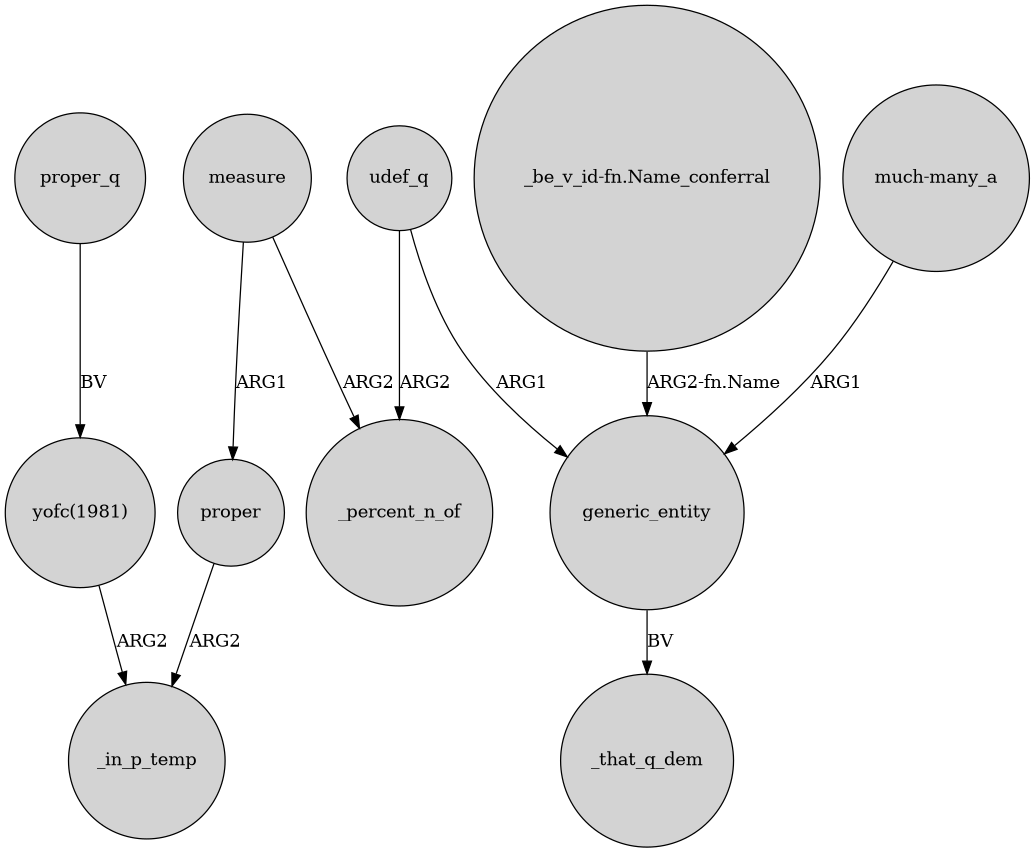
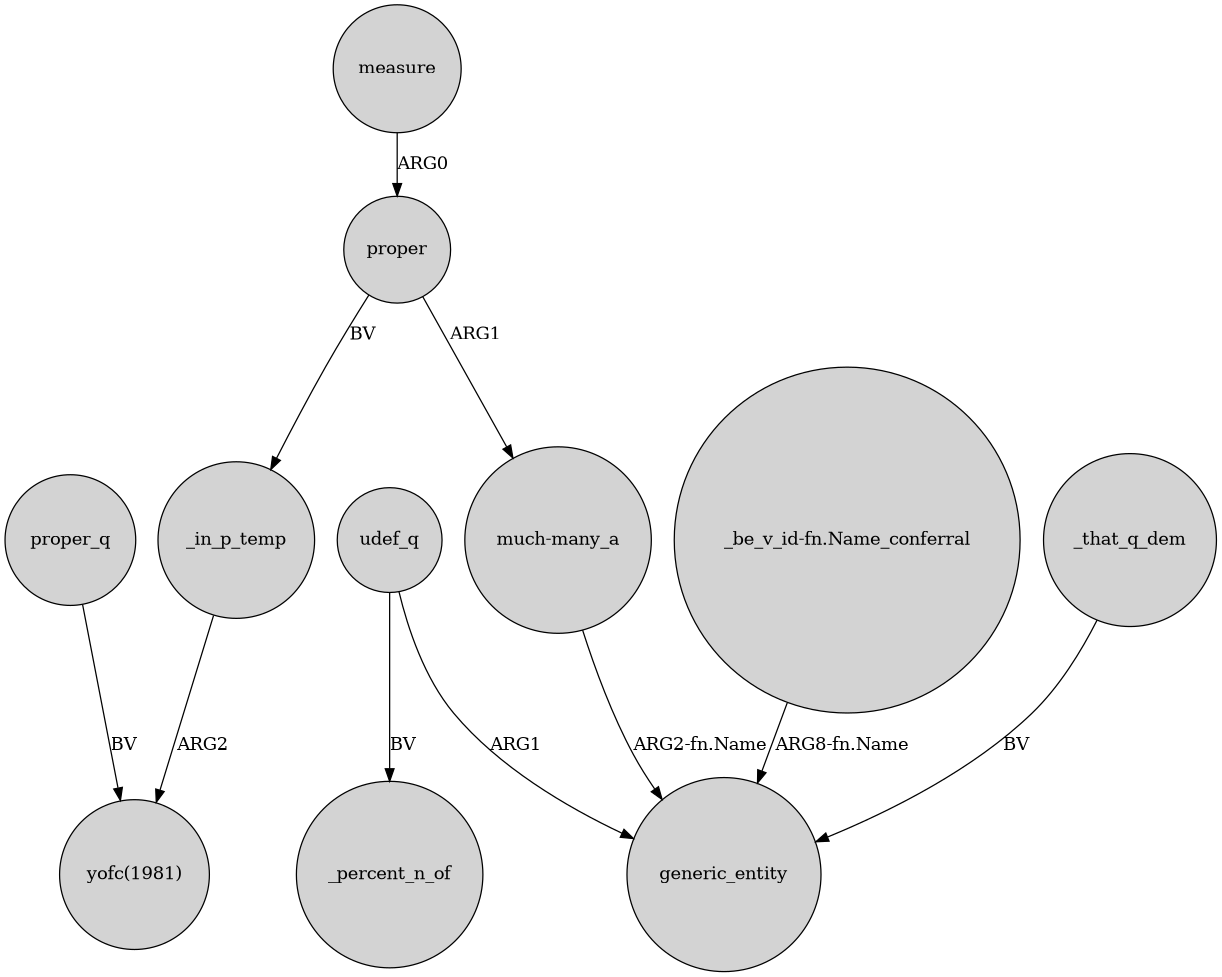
(313, 327) -> none
none -> (465, 372)
(262, 383) -> (423, 165)
(425, 383) -> (403, 745)
(714, 383) -> (842, 745)
(836, 383) -> (700, 745)
(111, 629) -> (187, 703)
(647, 636) -> (983, 753)
(215, 642) -> (363, 335)
